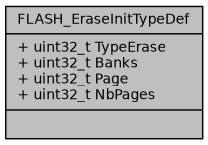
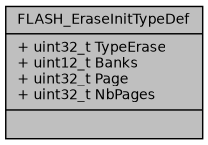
(78, 63) -> (78, 63)
